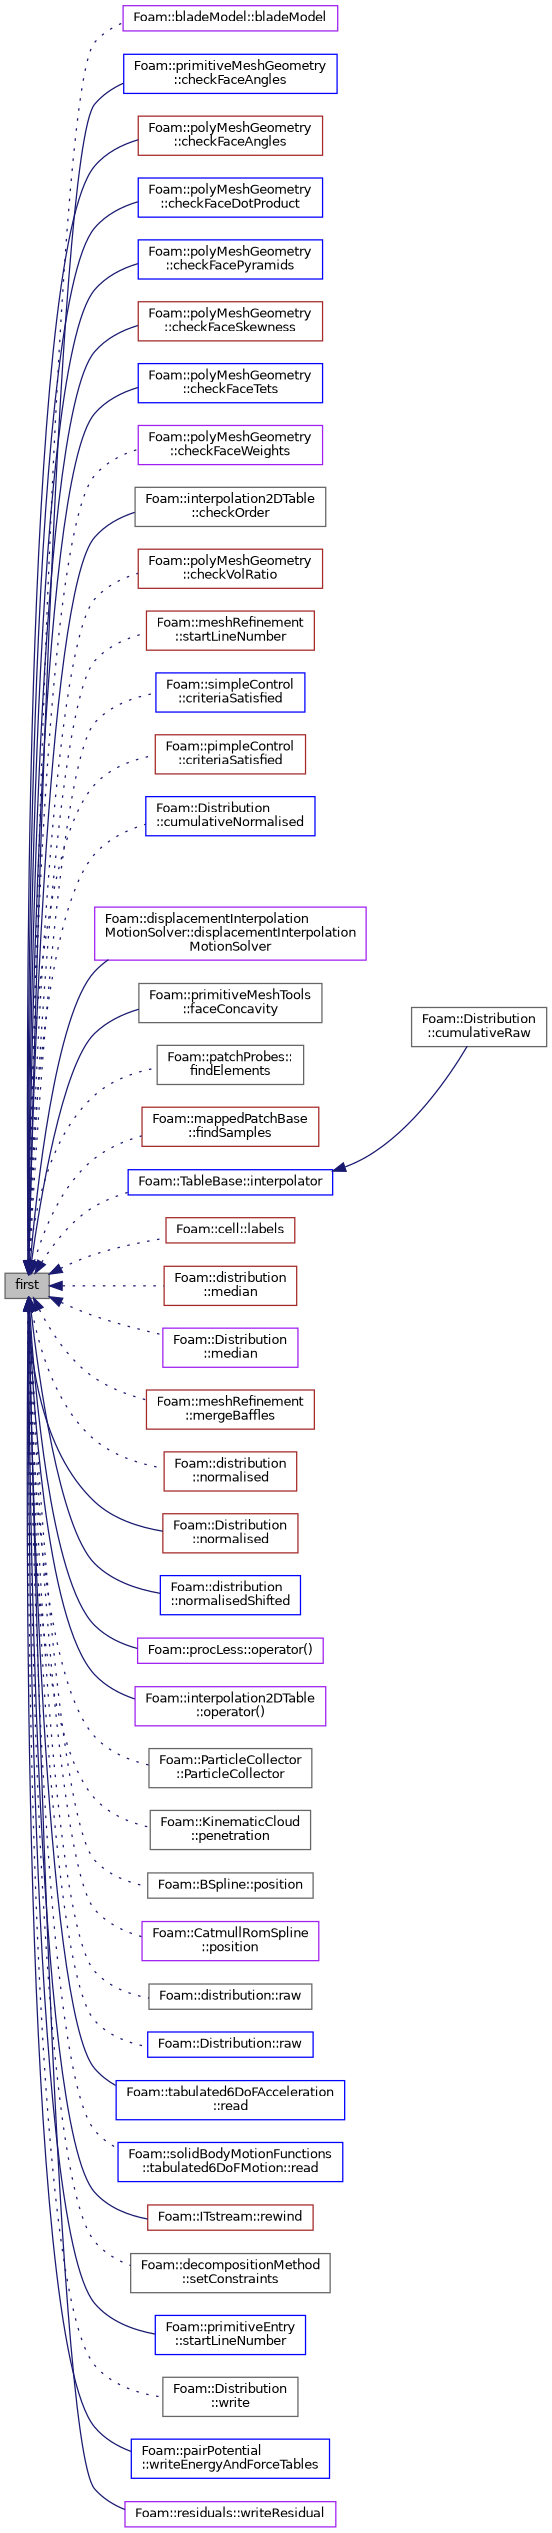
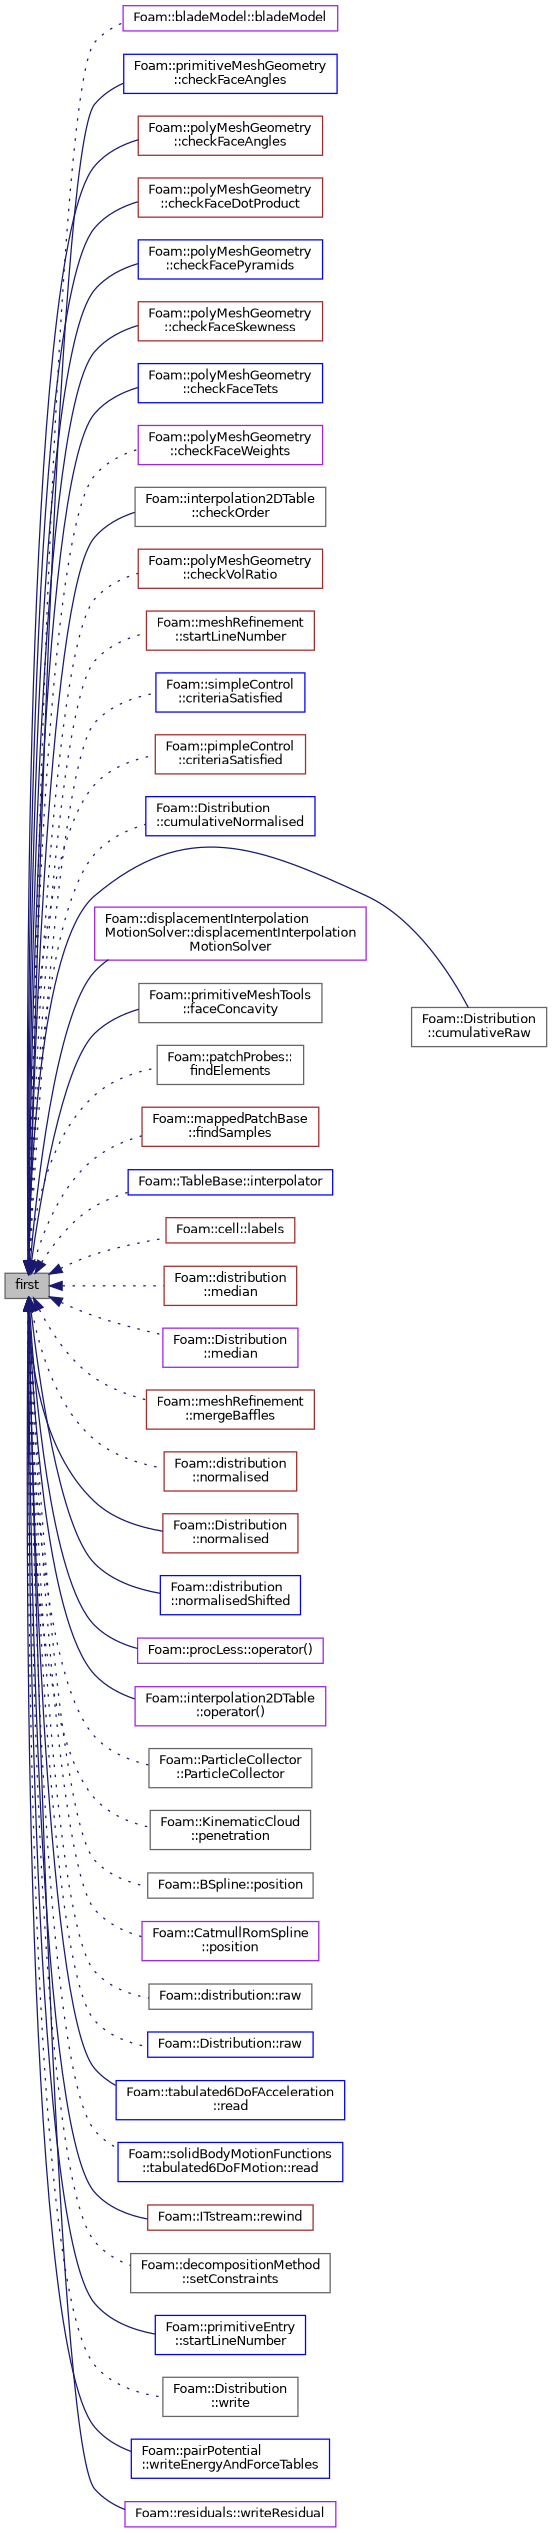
(230, 198) -> (230, 198)
(416, 1116) -> (123, 875)
